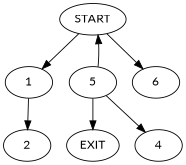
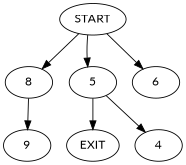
(99, 55) -> (87, 46)
(29, 82) -> (29, 82)
(27, 145) -> (27, 145)
